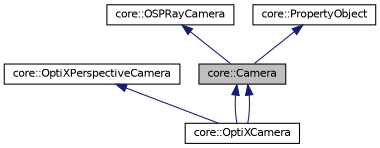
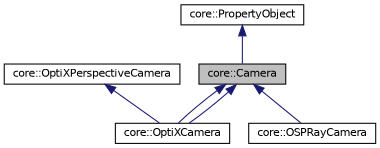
(210, 48) -> (281, 107)
